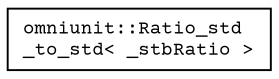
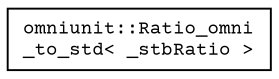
(139, 39) -> (139, 39)
